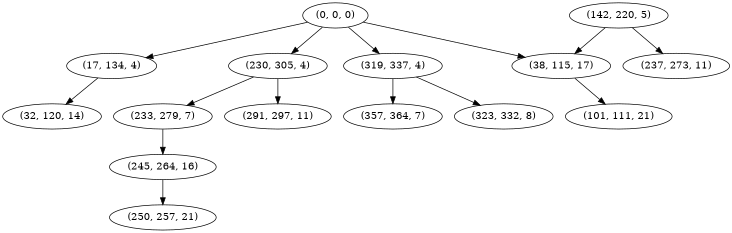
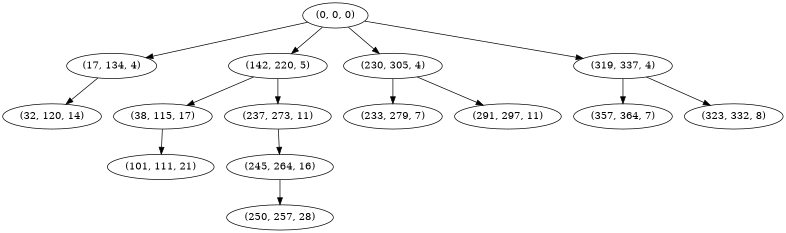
(441, 39) -> (310, 38)
(163, 138) -> (279, 138)
(163, 217) -> (280, 217)
